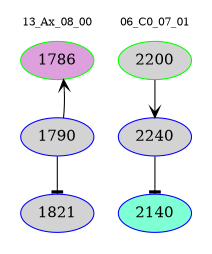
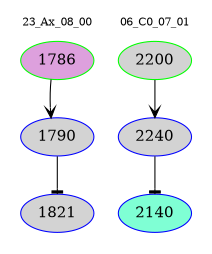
(57, 23) -> (57, 23)
(64, 104) -> (50, 93)
